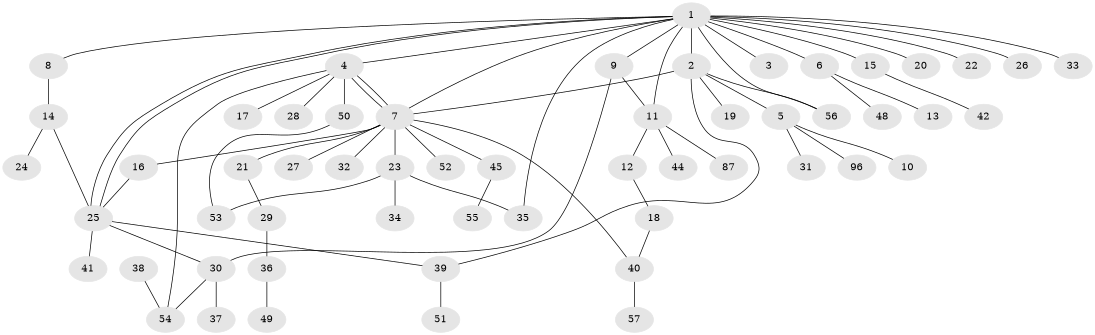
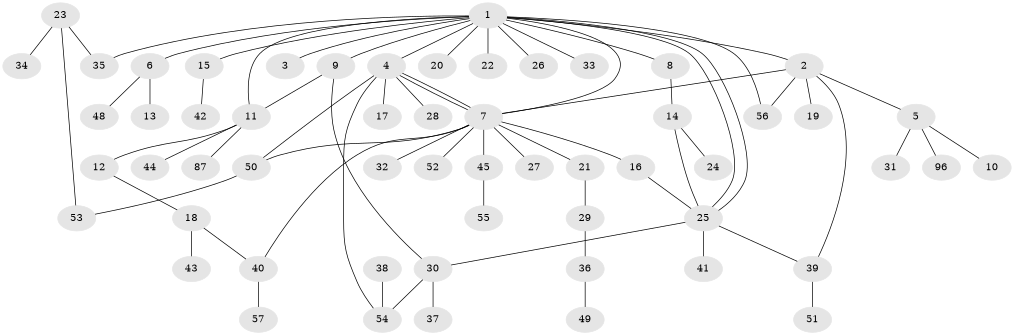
(395, 142) -> (368, 143)
none -> (192, 269)
